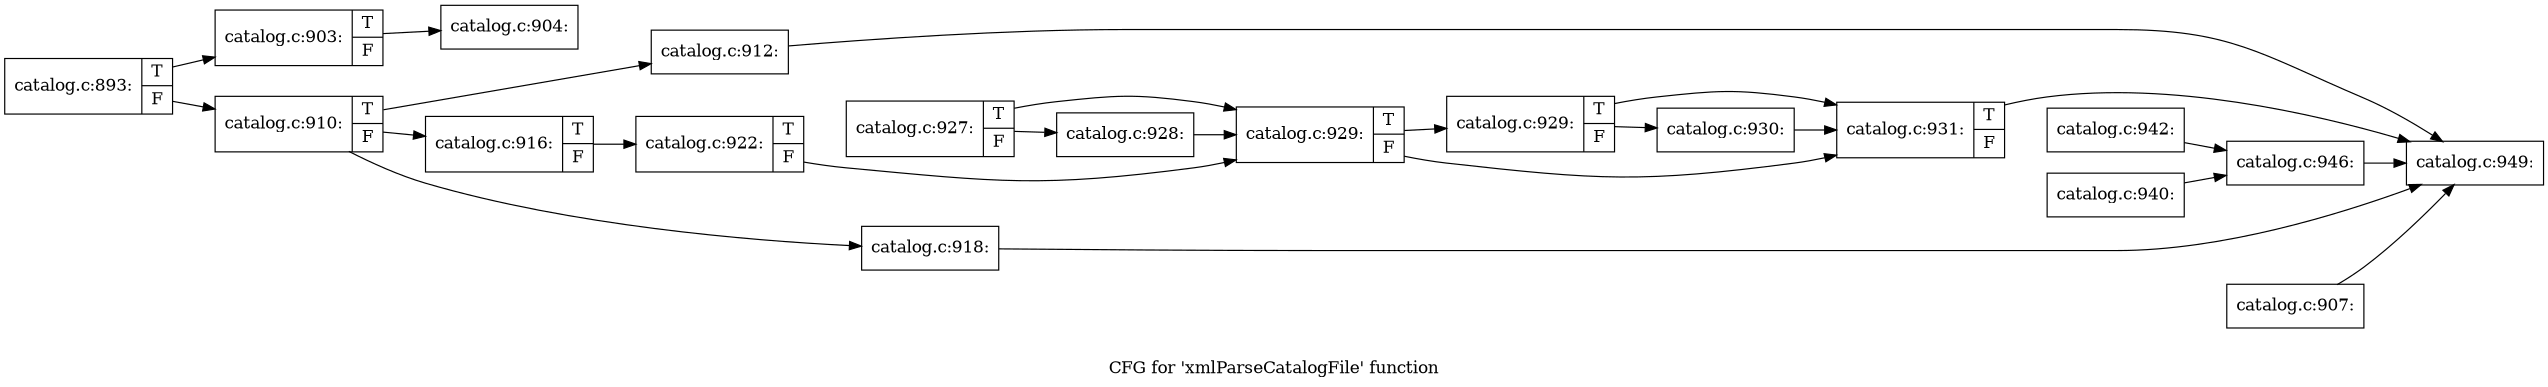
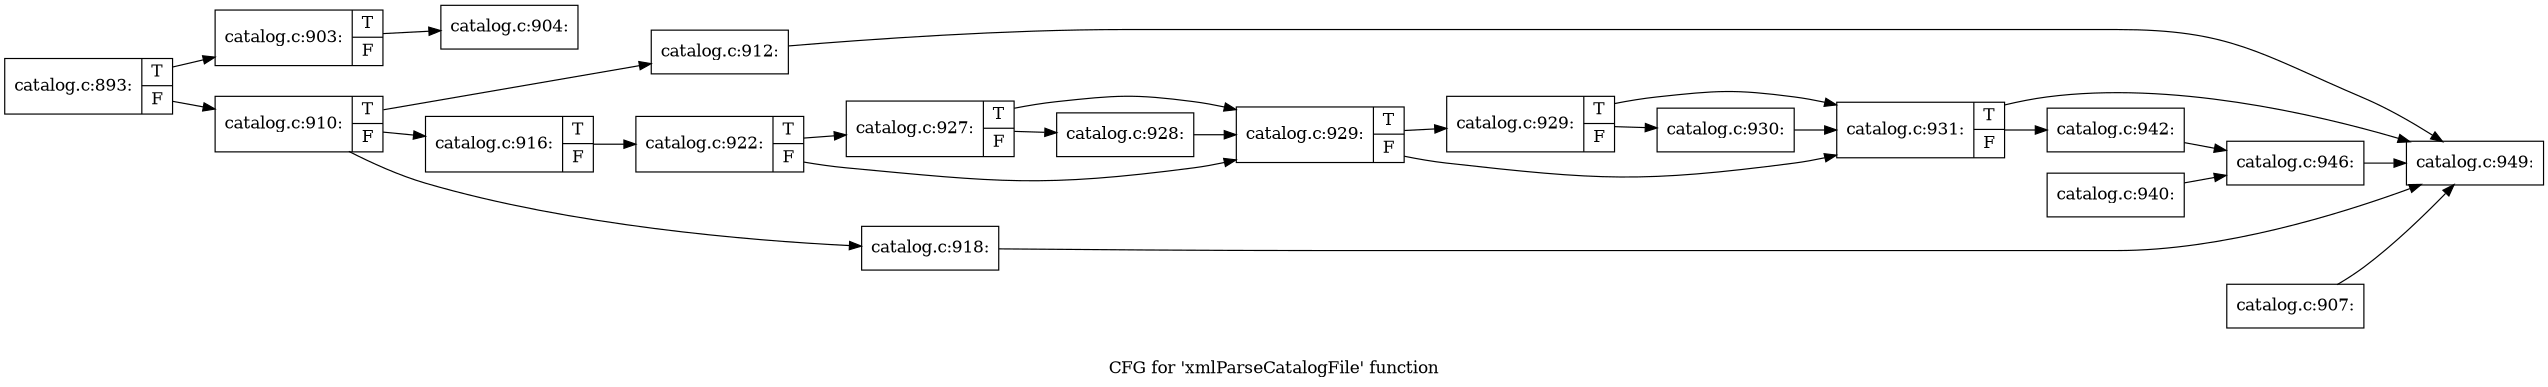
none -> (2020, 130)
none -> (819, 137)
